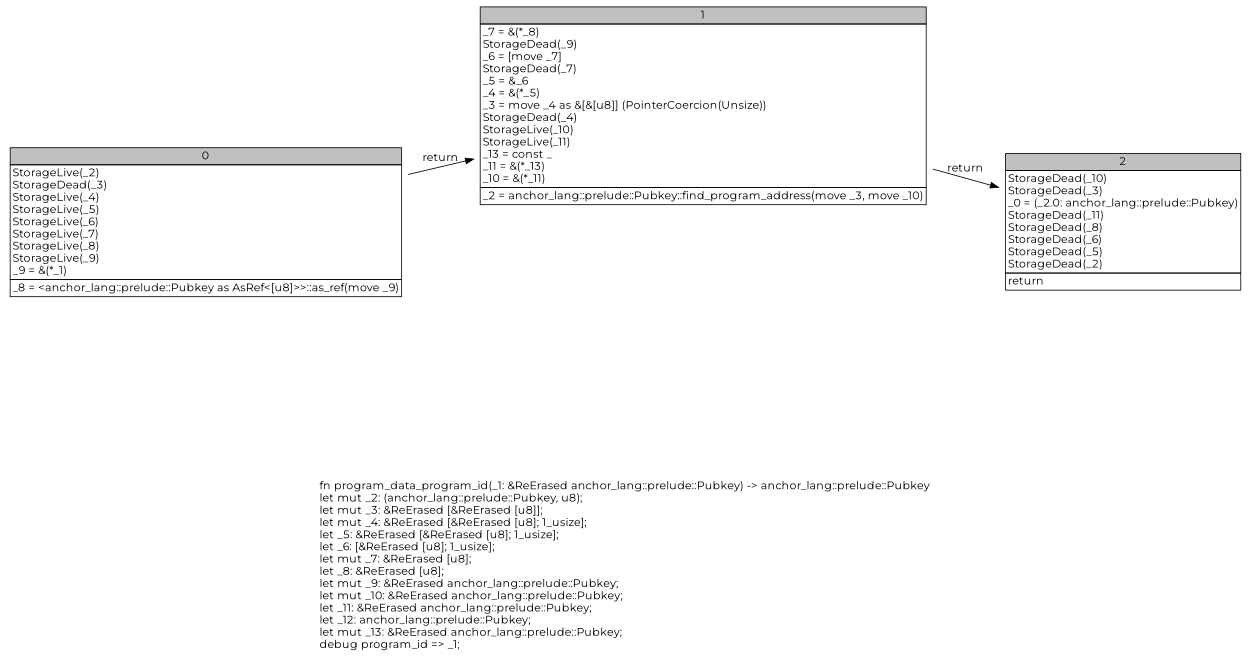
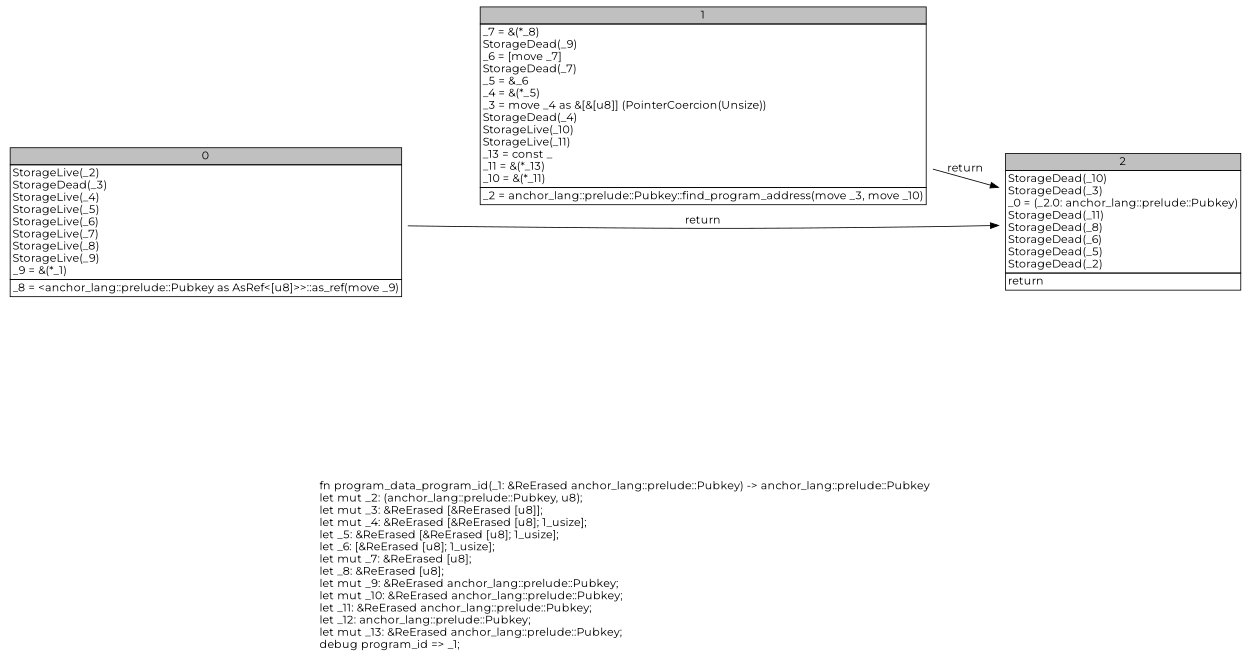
(437, 168) -> (699, 228)
